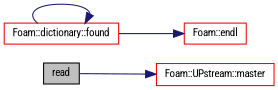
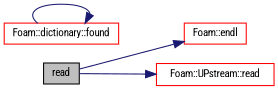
(146, 34) -> (127, 57)
(215, 75) -> (215, 75)
